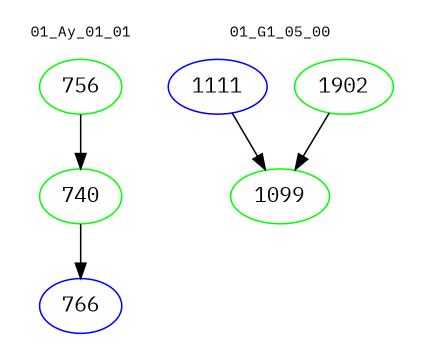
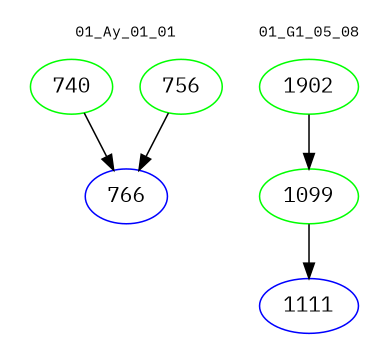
(281, 33) -> (310, 33)
(81, 134) -> (157, 135)
(245, 135) -> (309, 244)
